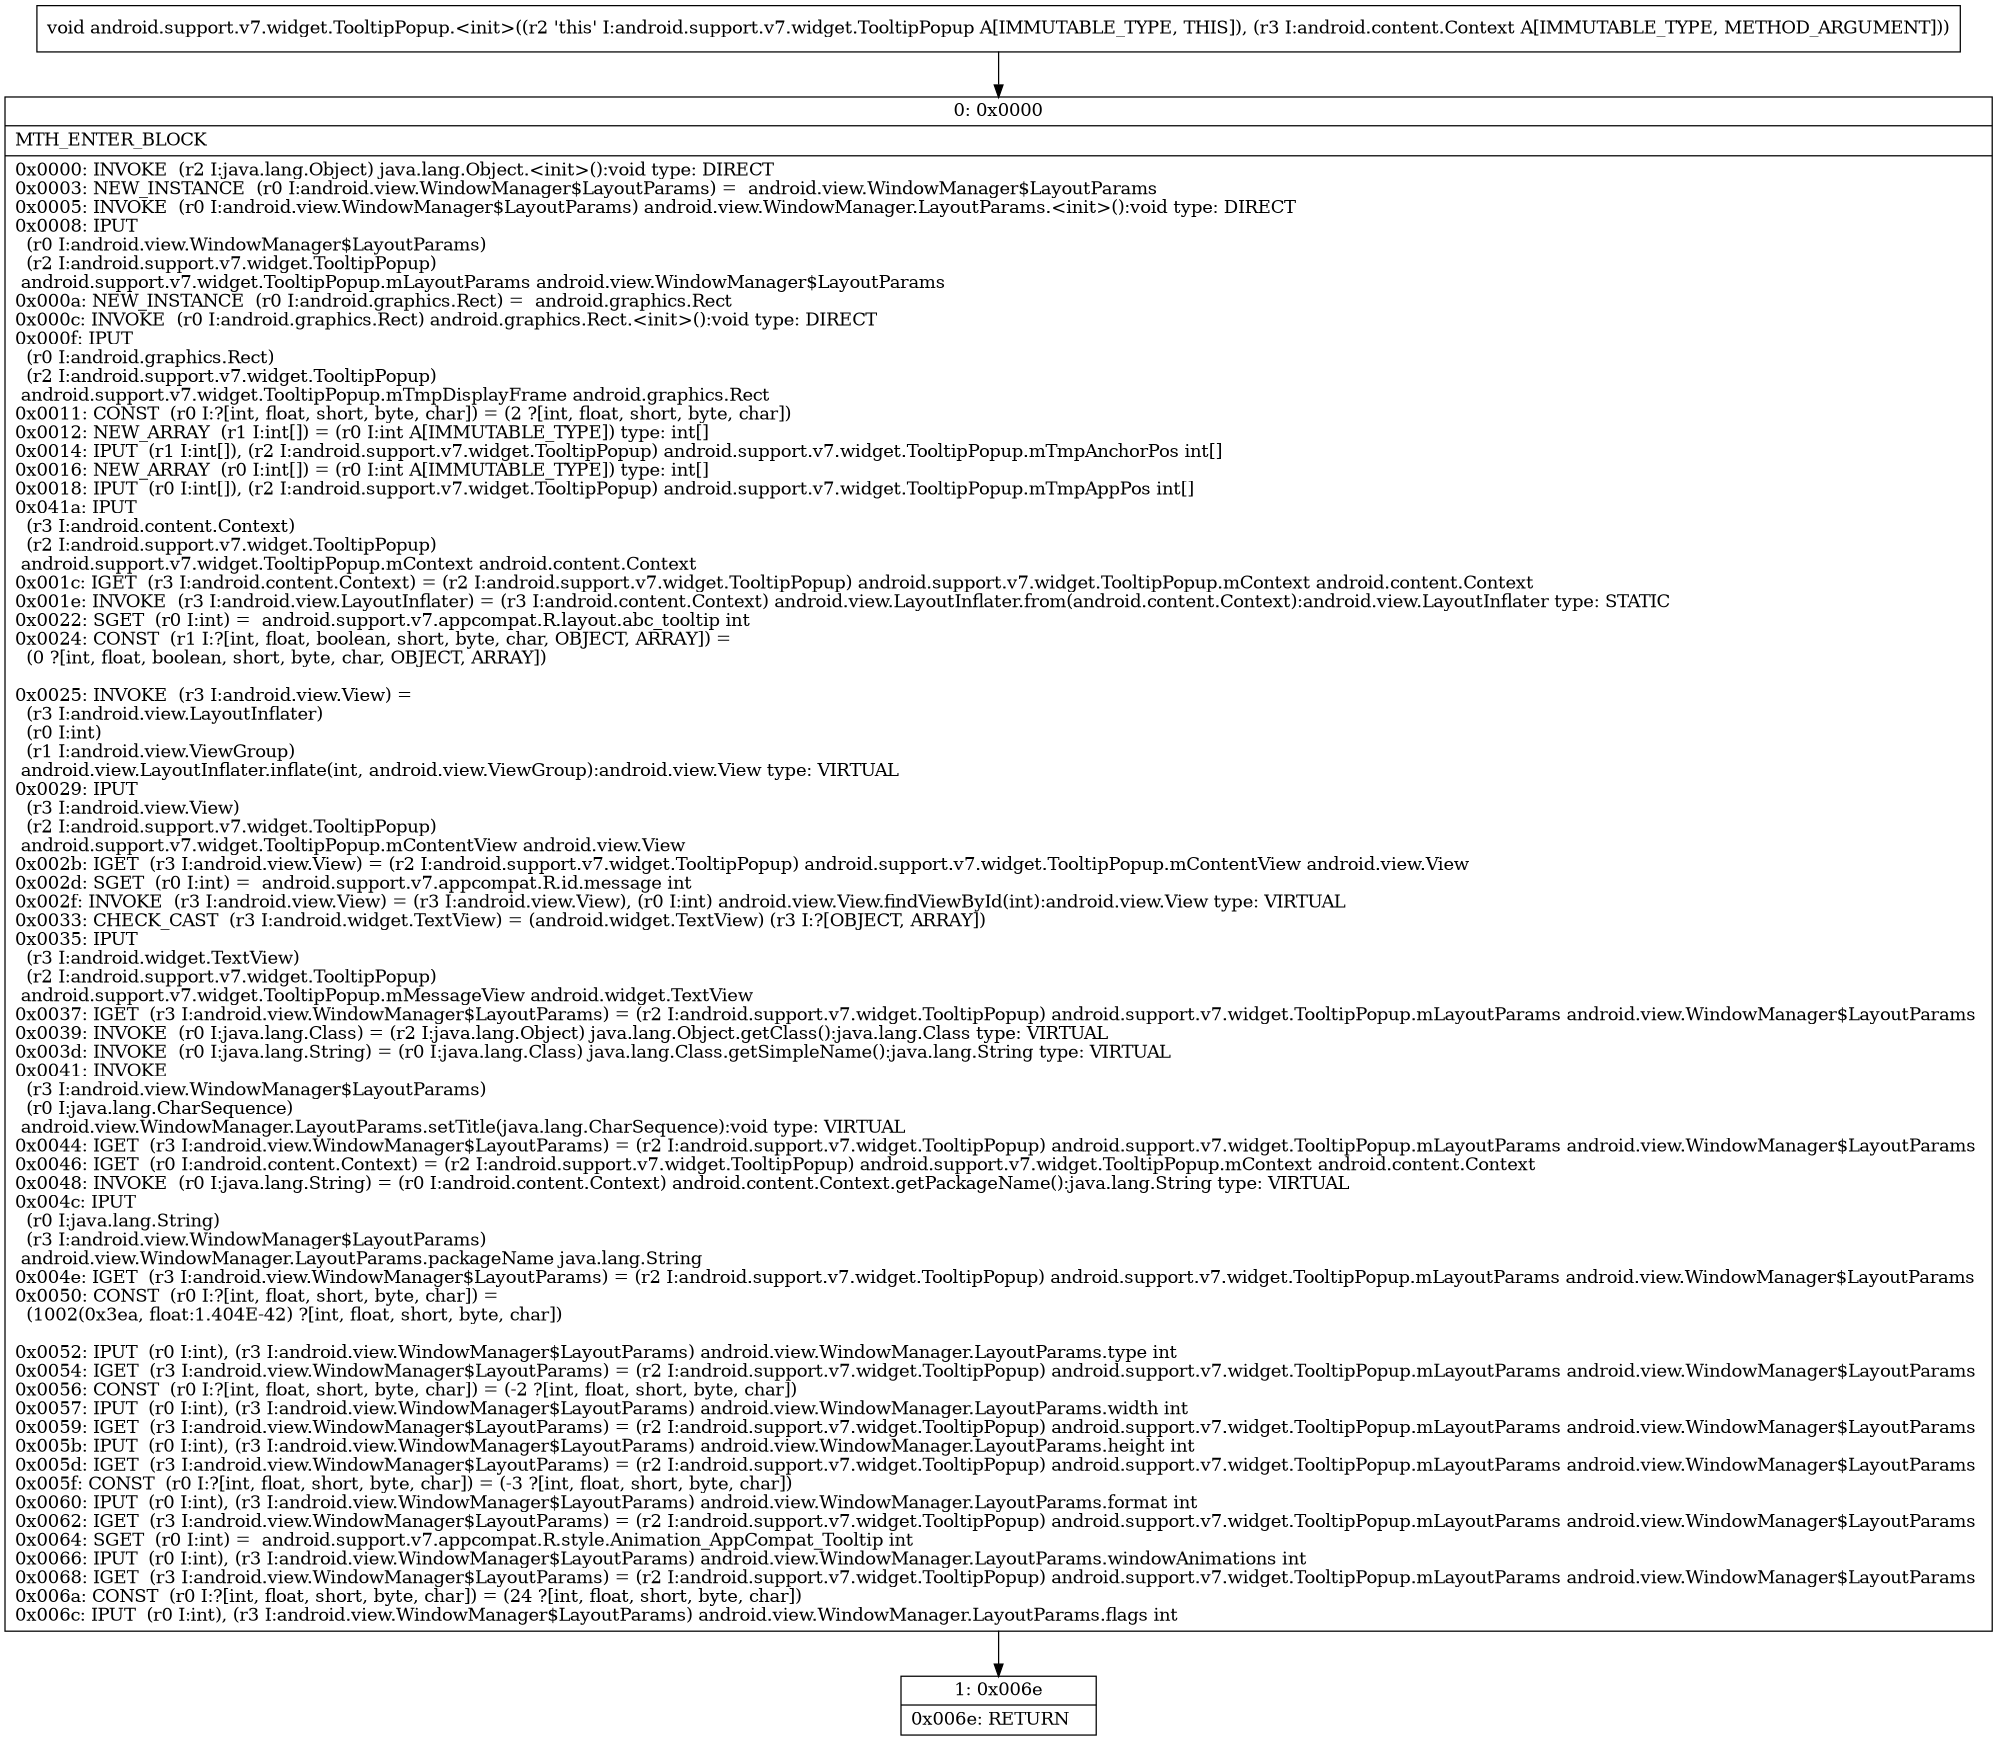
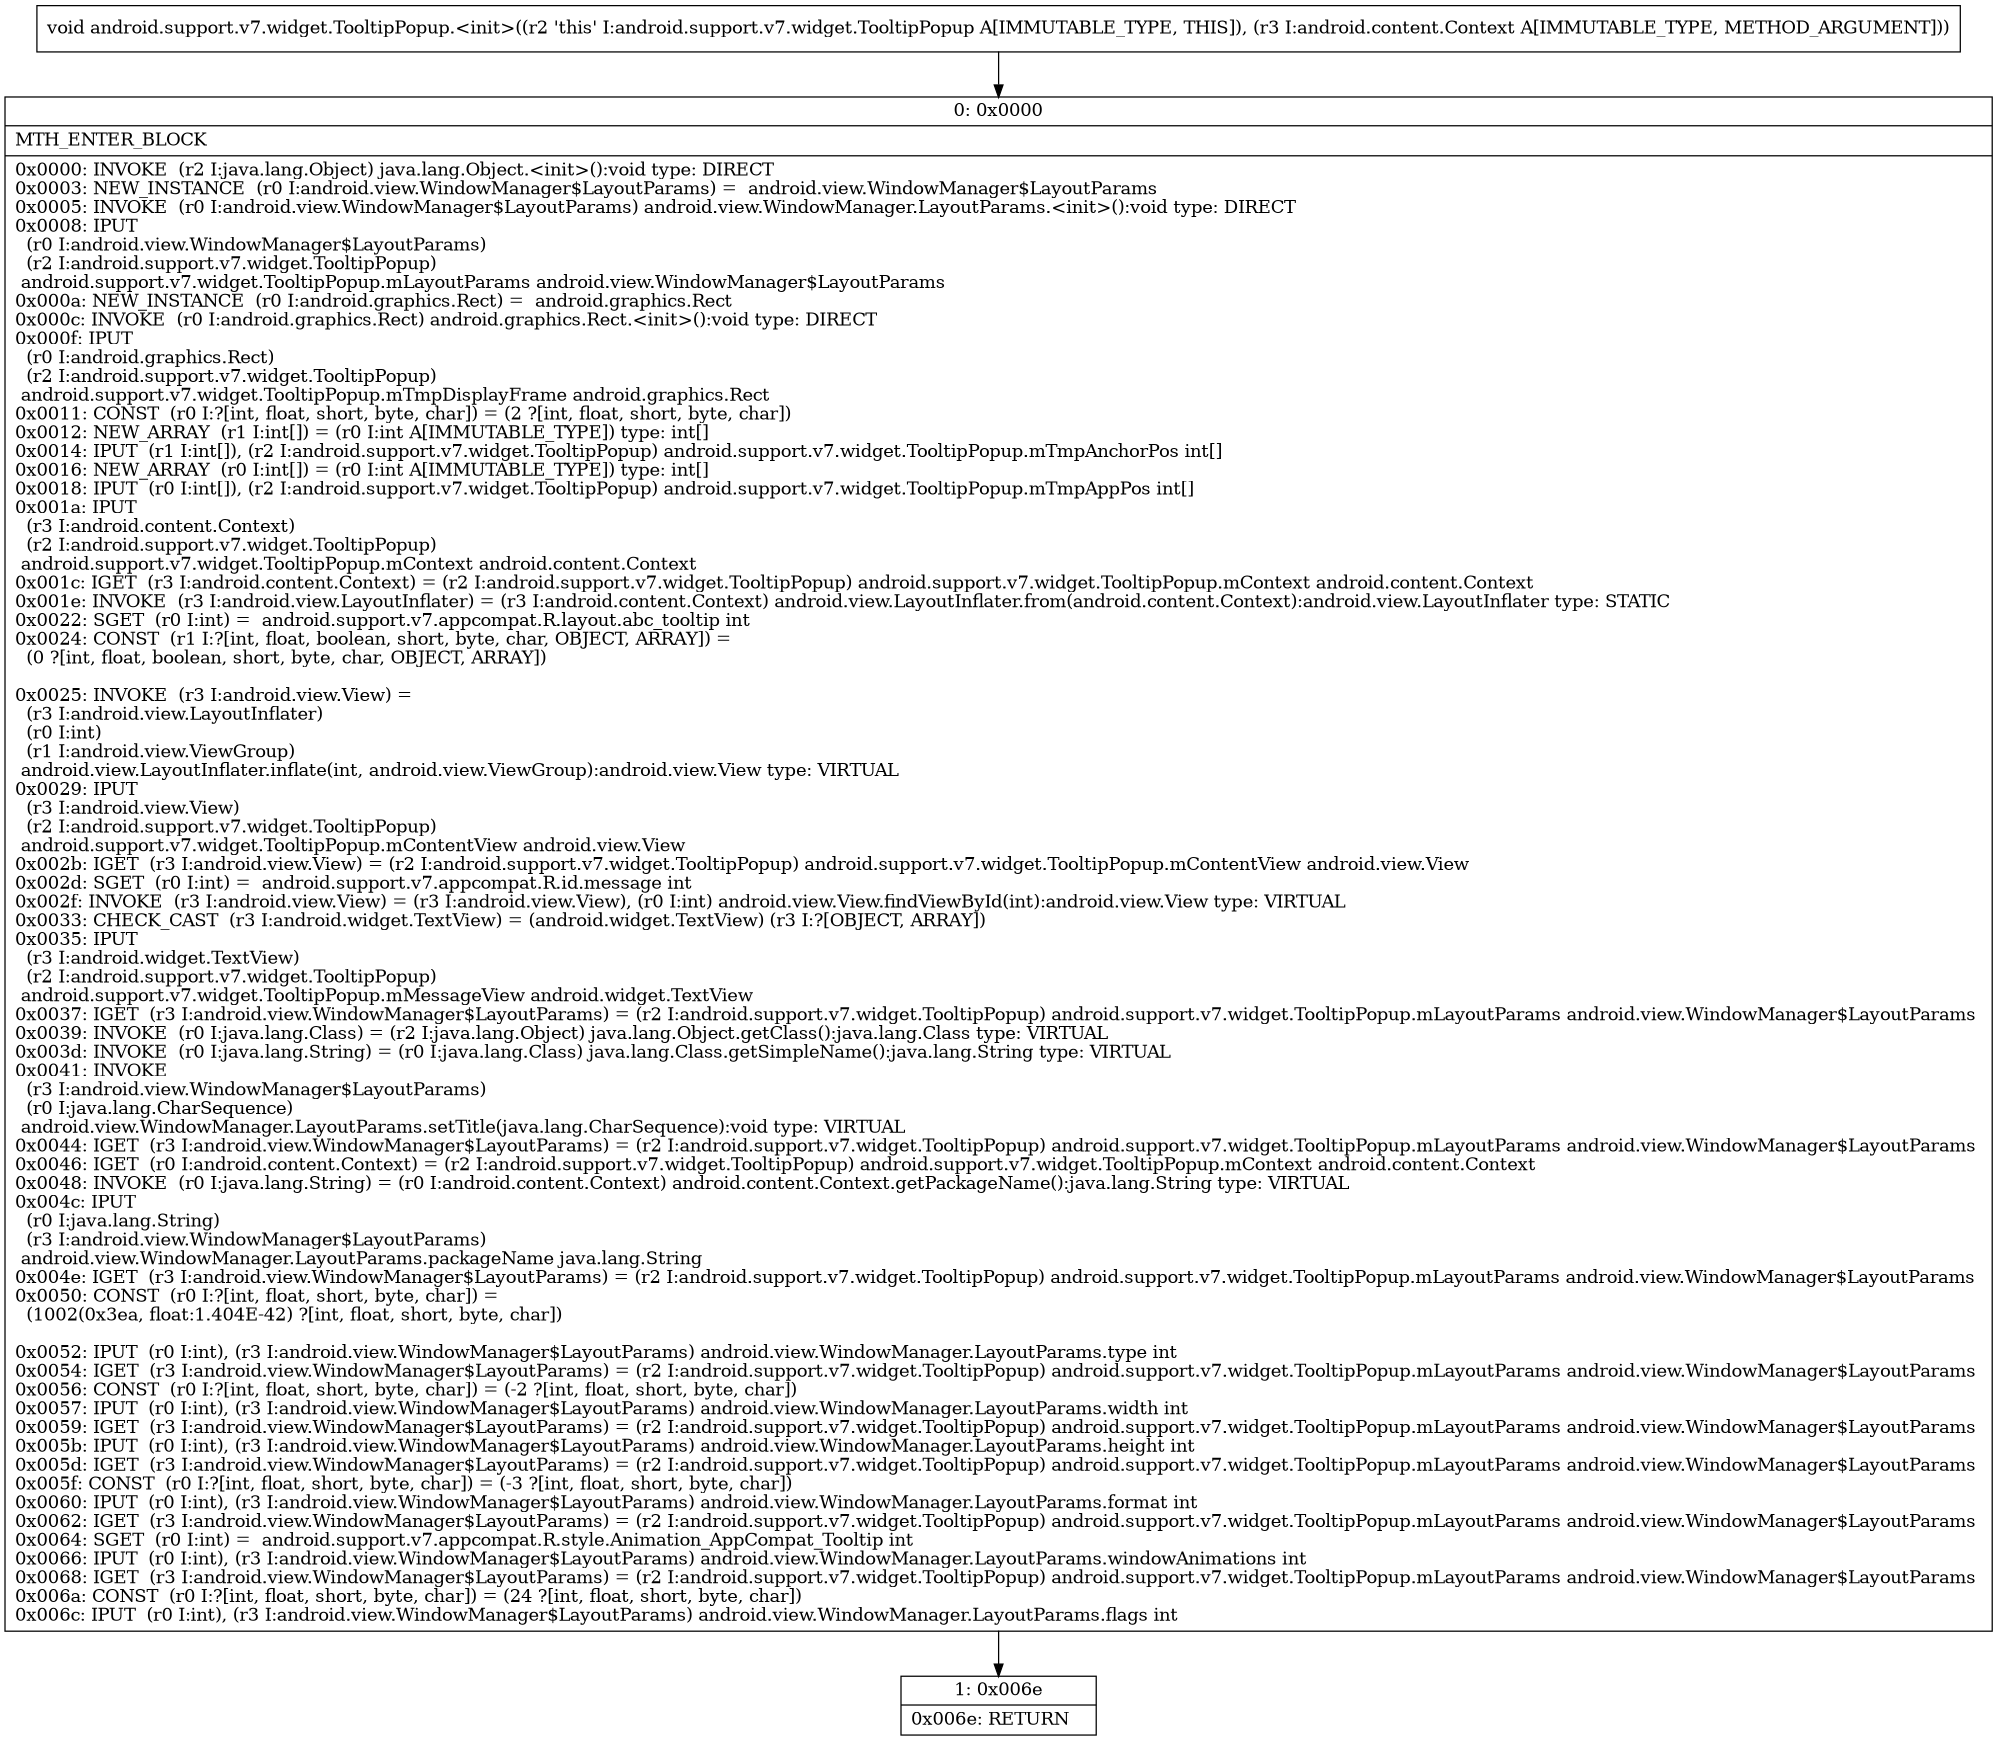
(81, 508) -> (81, 508)
